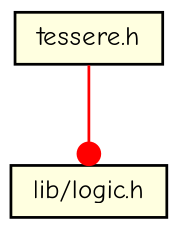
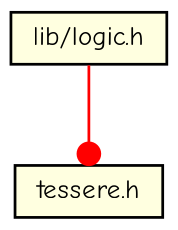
(89, 104) -> (89, 104)
